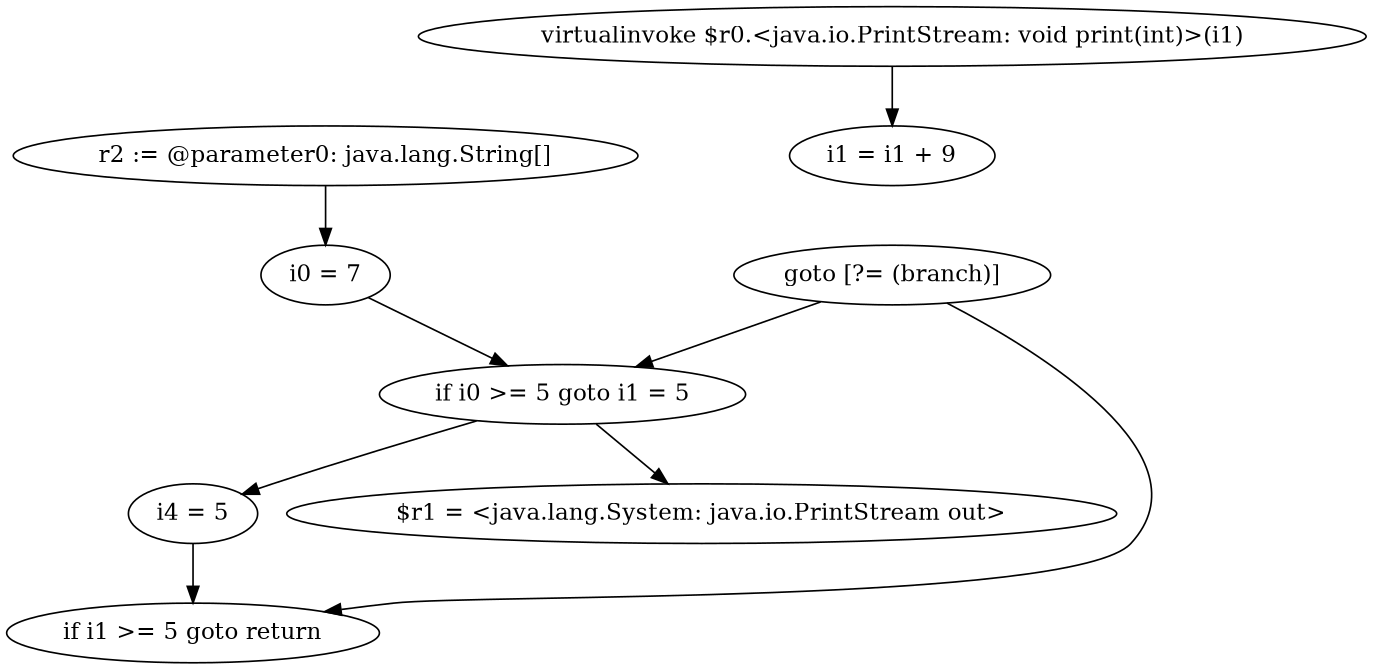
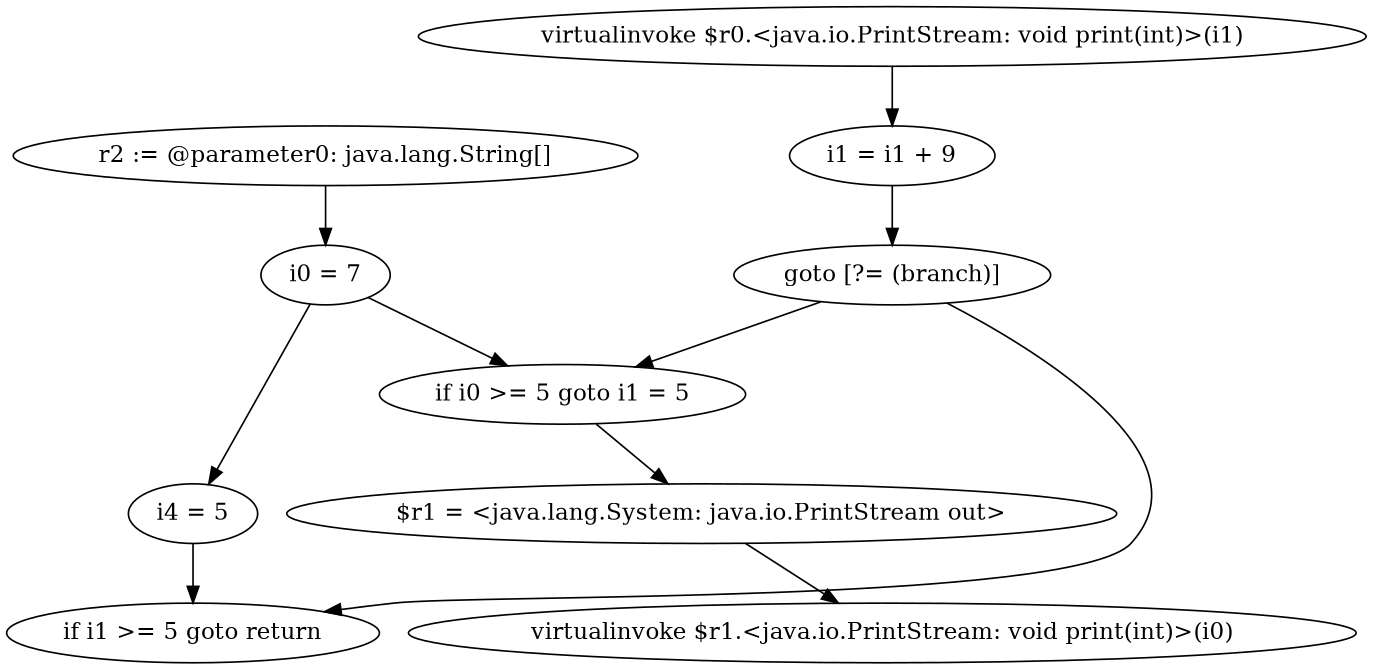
none -> (892, 207)
(367, 454) -> (264, 387)
none -> (882, 633)
